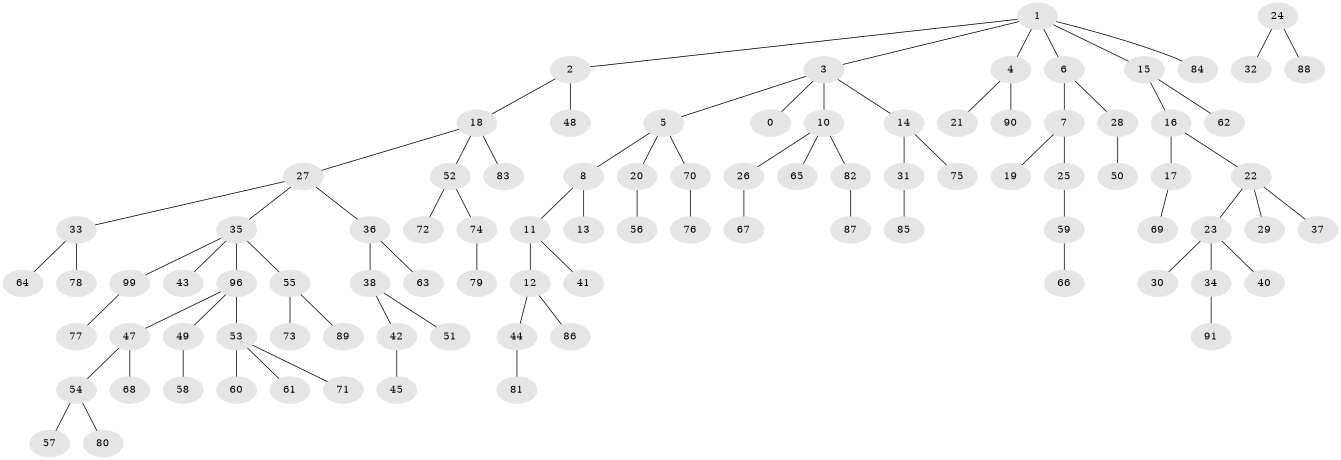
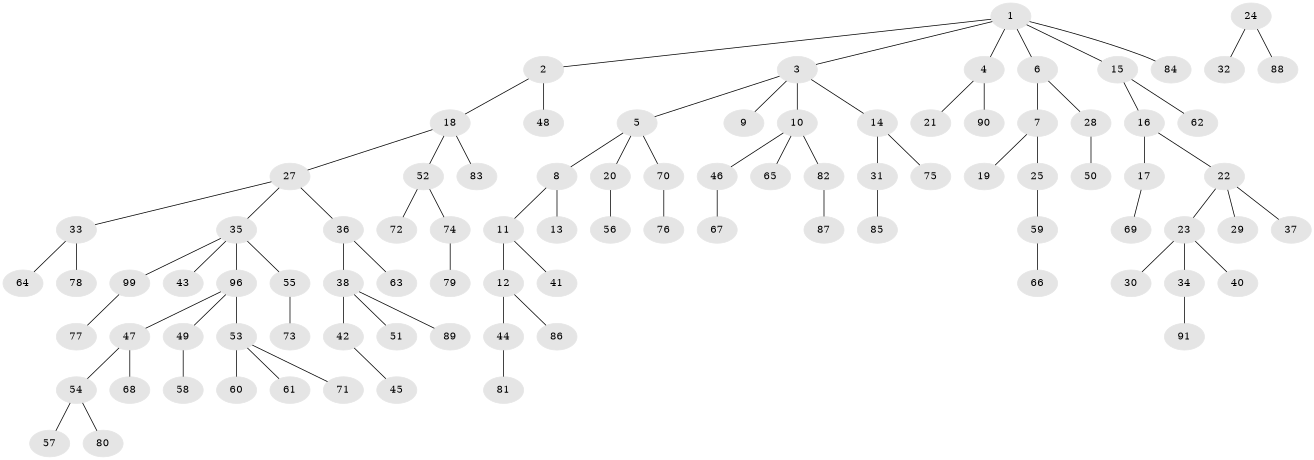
(771, 123) -> (744, 123)
(744, 177) -> (717, 177)
(317, 310) -> (397, 310)
